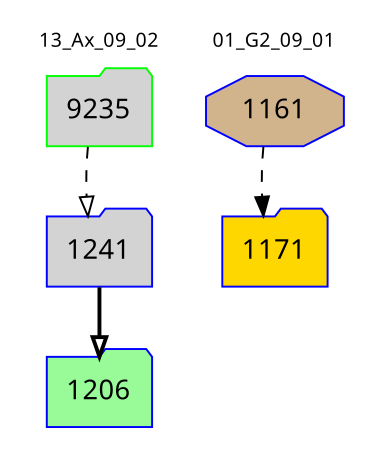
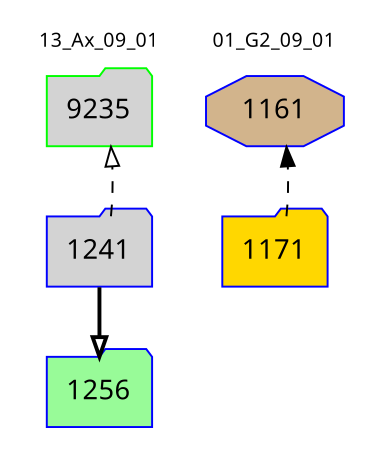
(99, 42) -> (99, 42)
(86, 172) -> (112, 191)
(262, 172) -> (288, 191)
(99, 392) -> (99, 392)
